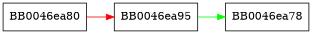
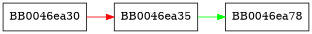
(45, 17) -> (45, 17)
(156, 17) -> (156, 17)
